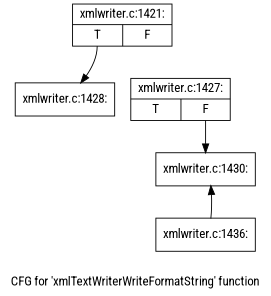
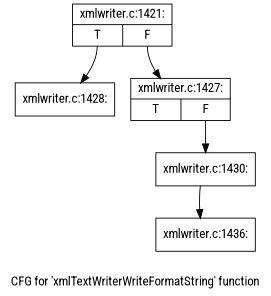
none -> (150, 59)
(212, 207) -> (200, 198)
